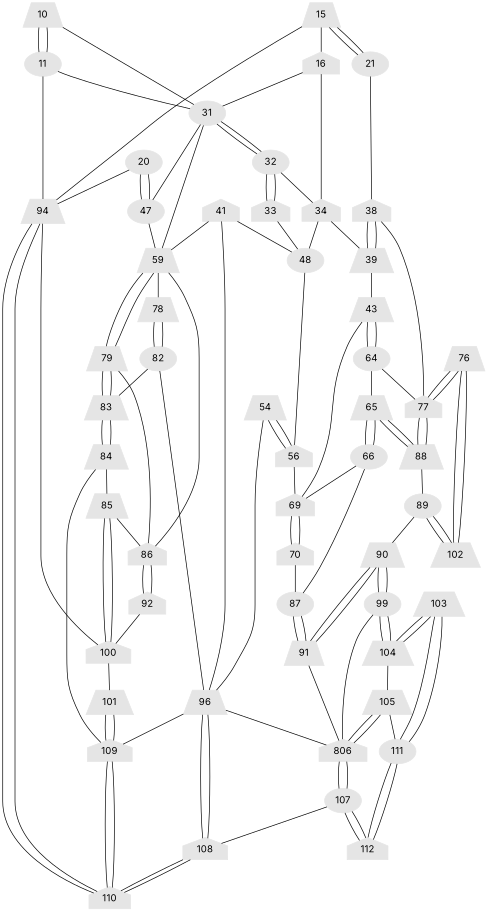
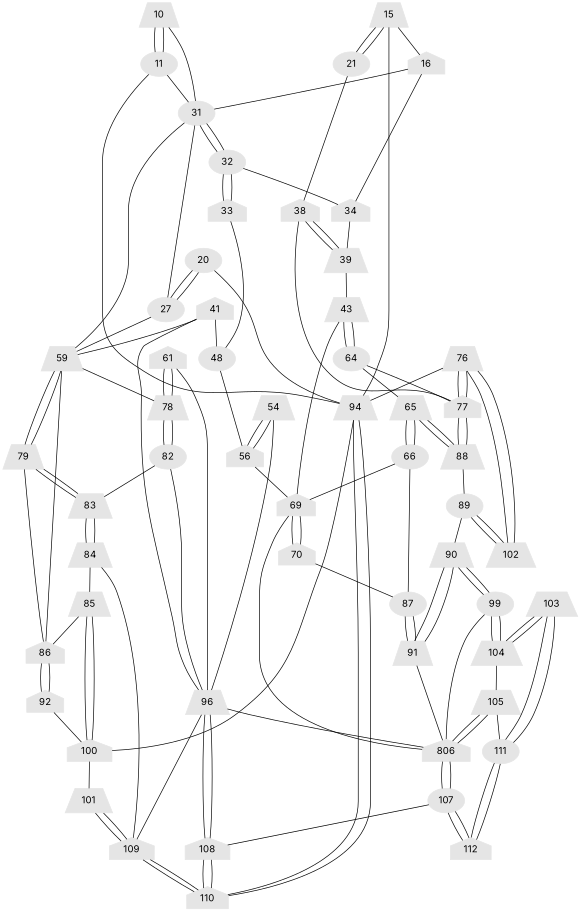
(146, 211) -> (166, 310)
(314, 235) -> none
none -> (168, 359)
none -> (403, 386)
none -> (264, 675)
